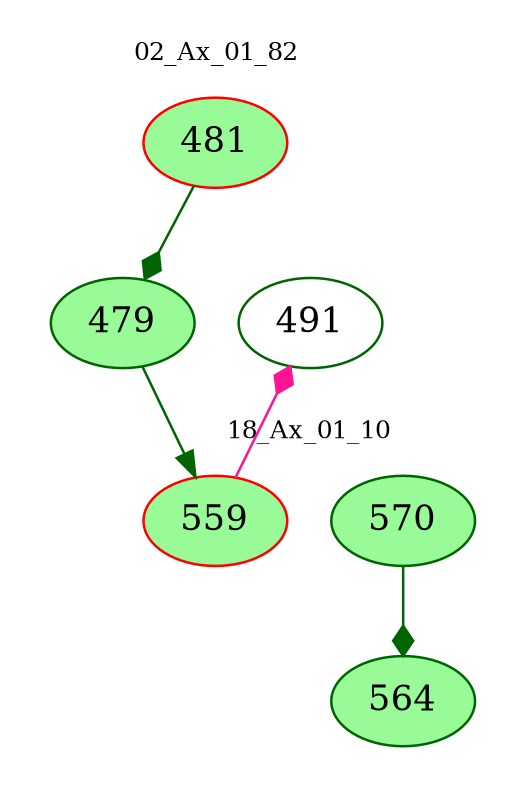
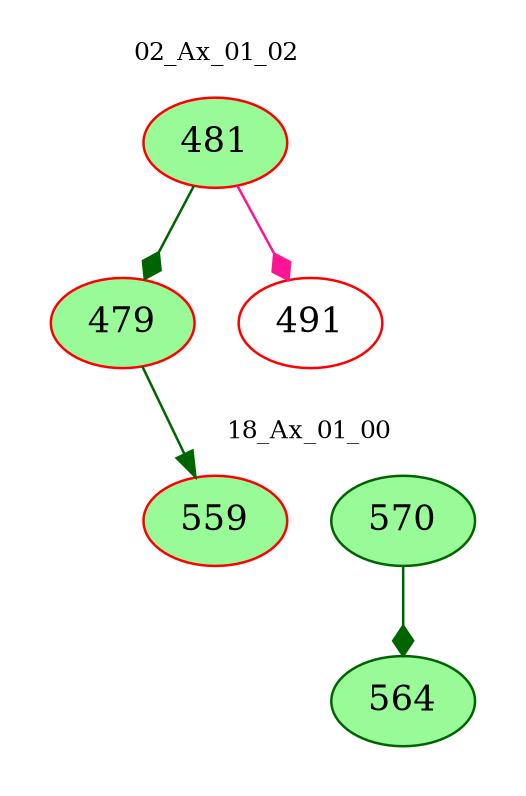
(217, 54) -> (217, 54)
(123, 323) -> (123, 323)
(311, 323) -> (311, 323)
(309, 432) -> (309, 432)
(256, 436) -> (256, 219)
